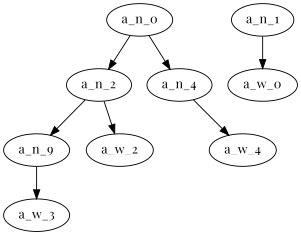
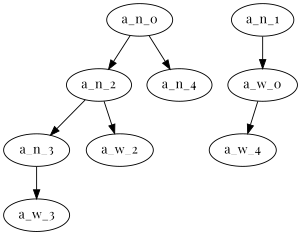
(208, 114) -> (254, 113)
(37, 150) -> (37, 150)
